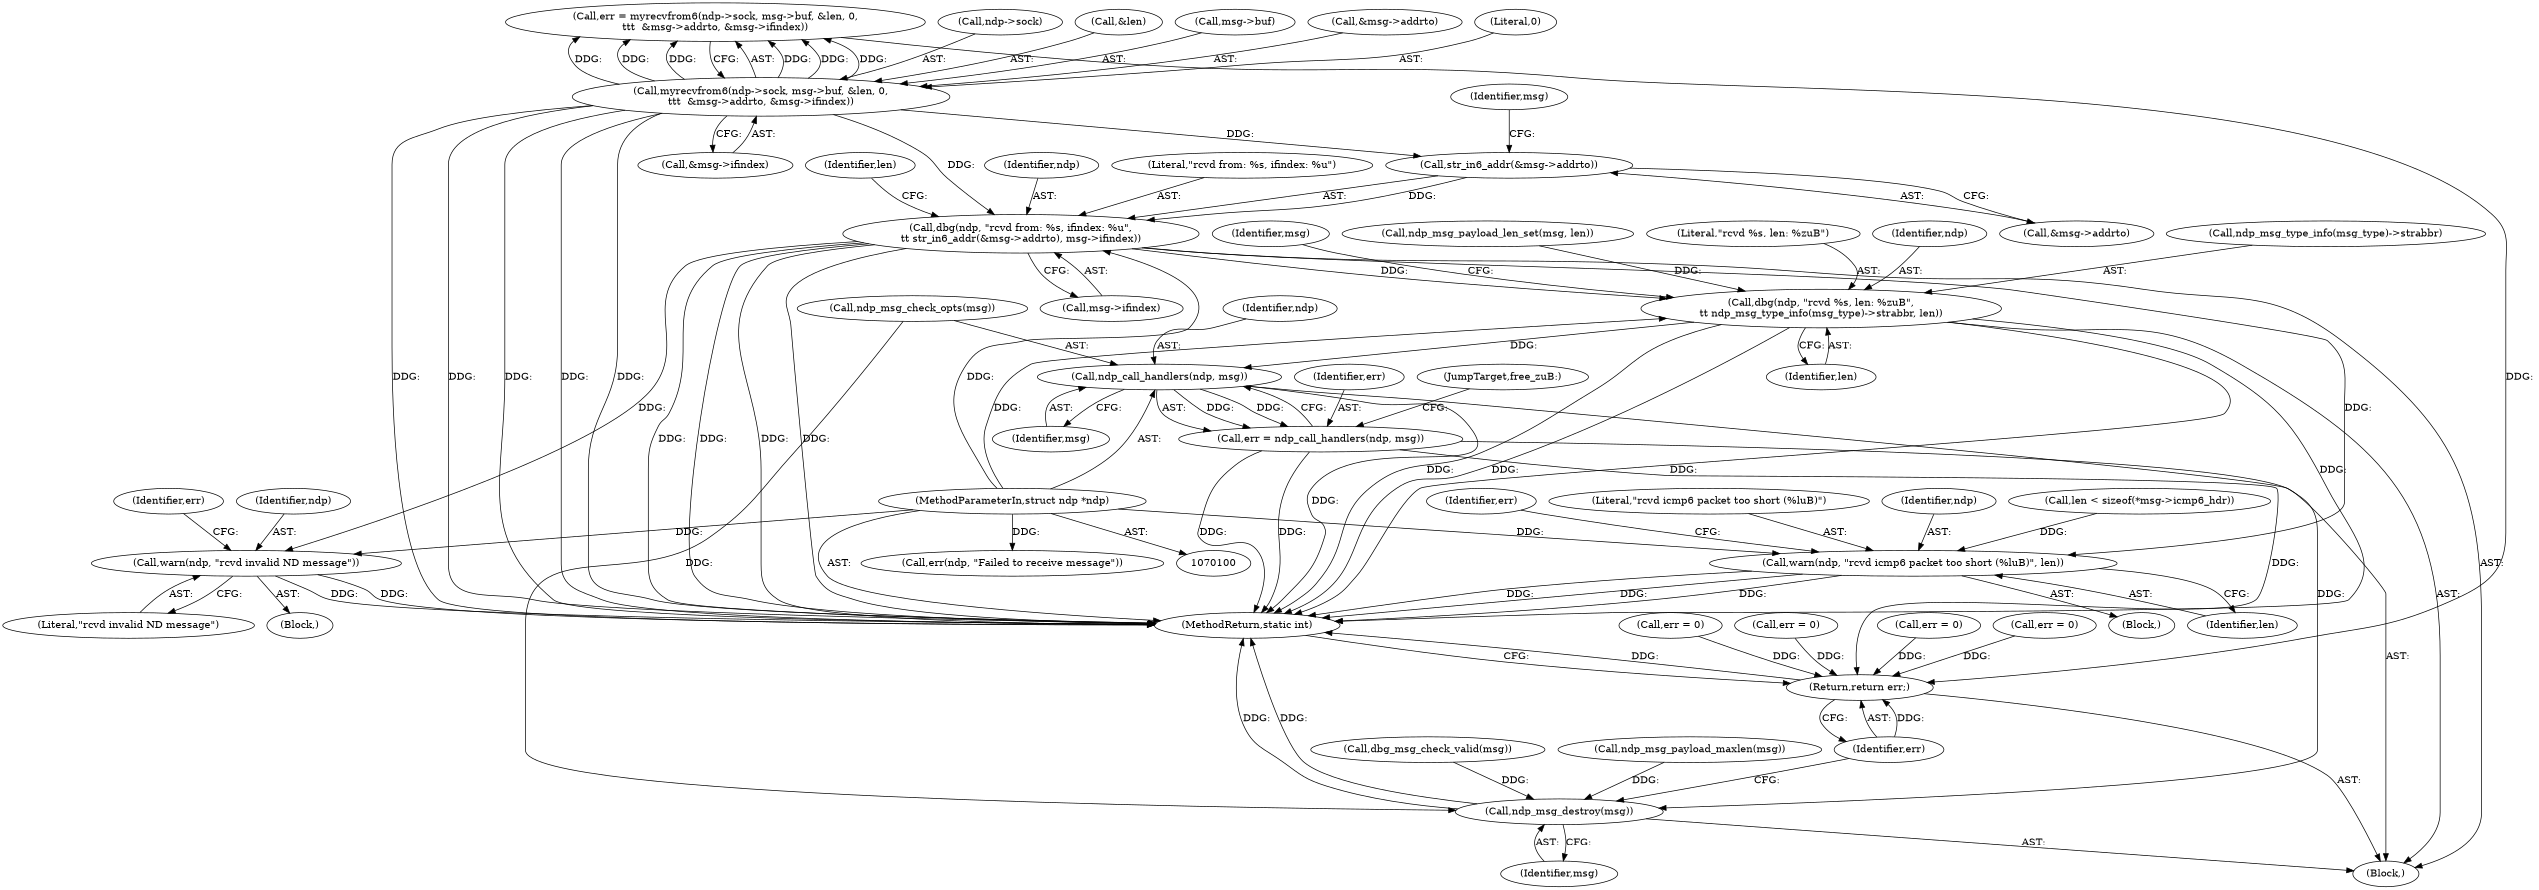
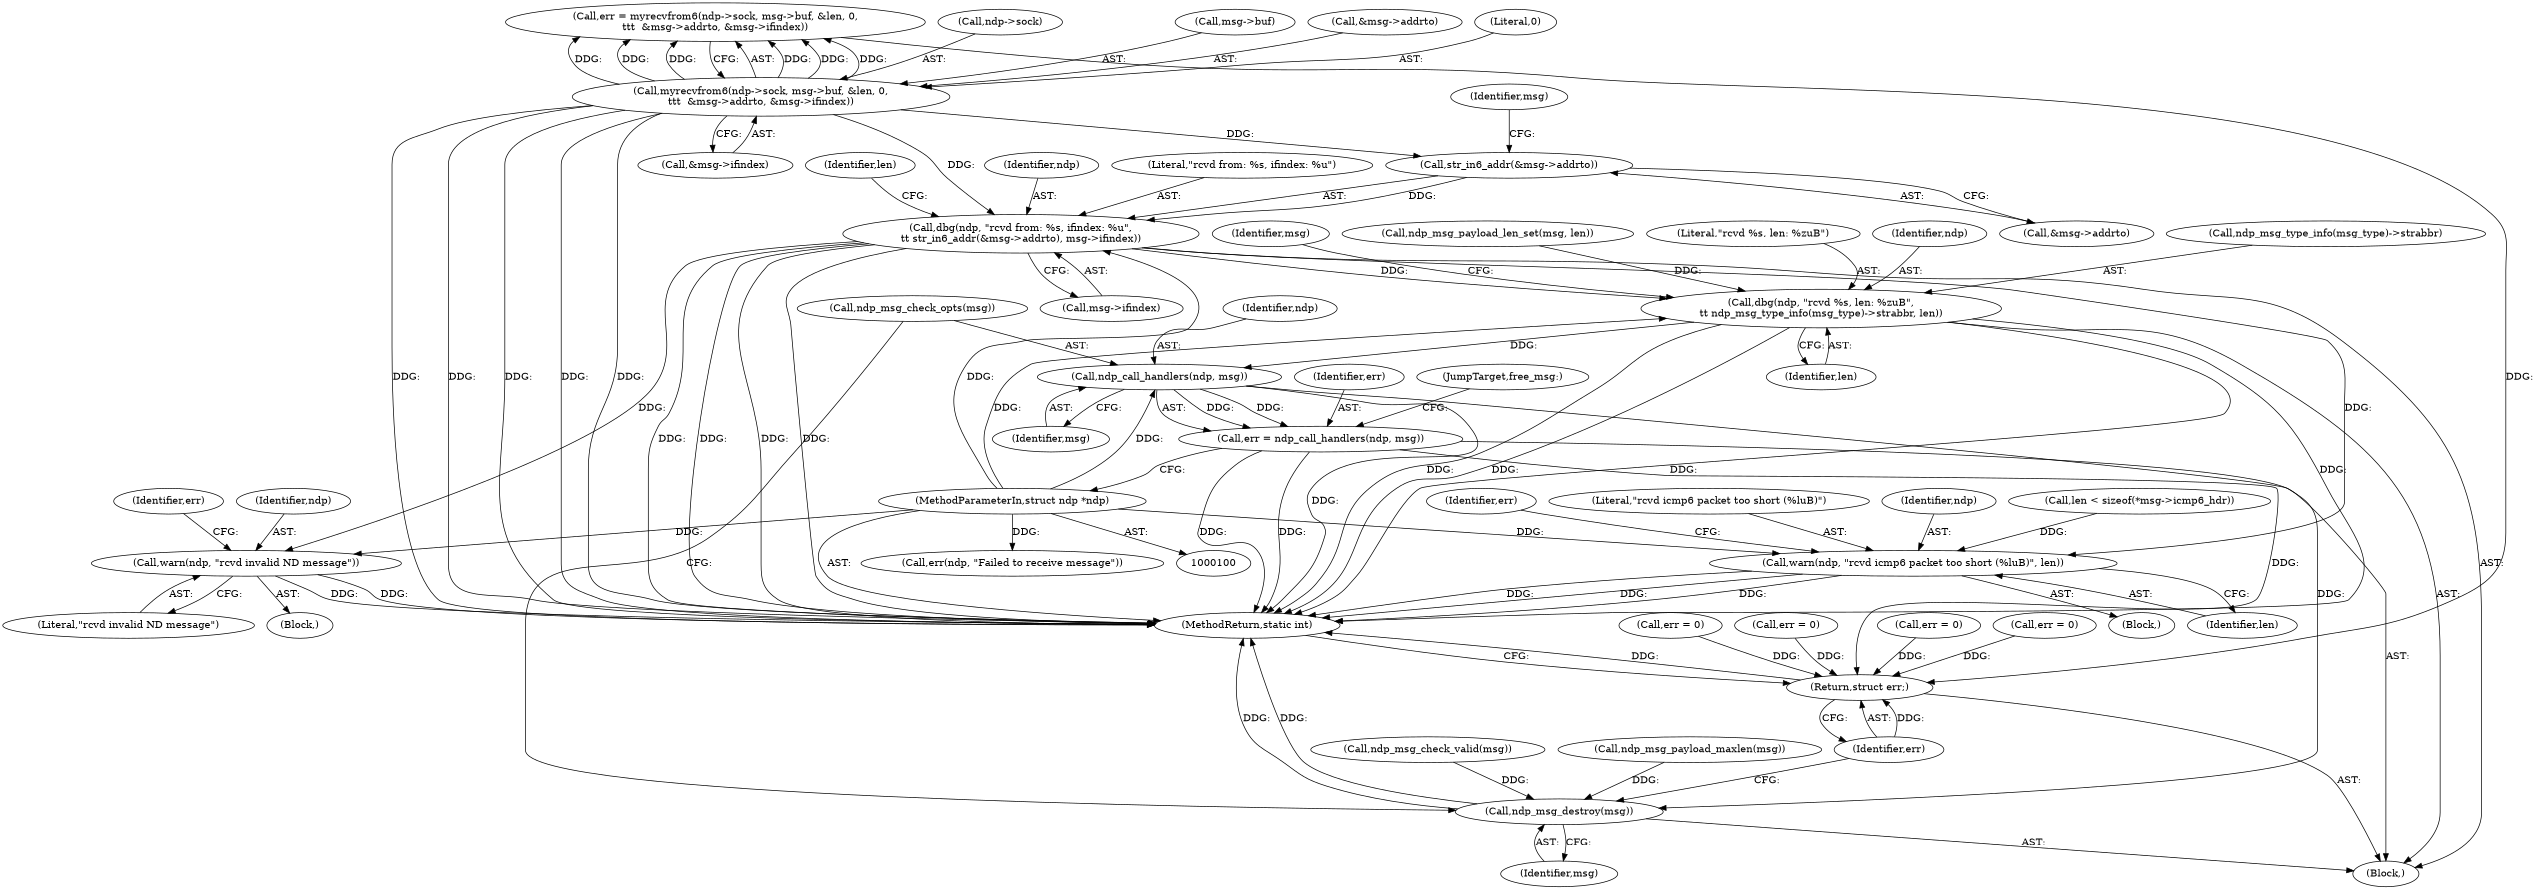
(1119, 22) -> none
(1503, 377) -> (1503, 377)
(1285, 402) -> (1158, 465)
(1151, 439) -> (1151, 439)
(701, 563) -> (701, 563)
(1214, 563) -> (1214, 563)
(1860, 688) -> (1860, 688)
(1428, 750) -> (1428, 750)
